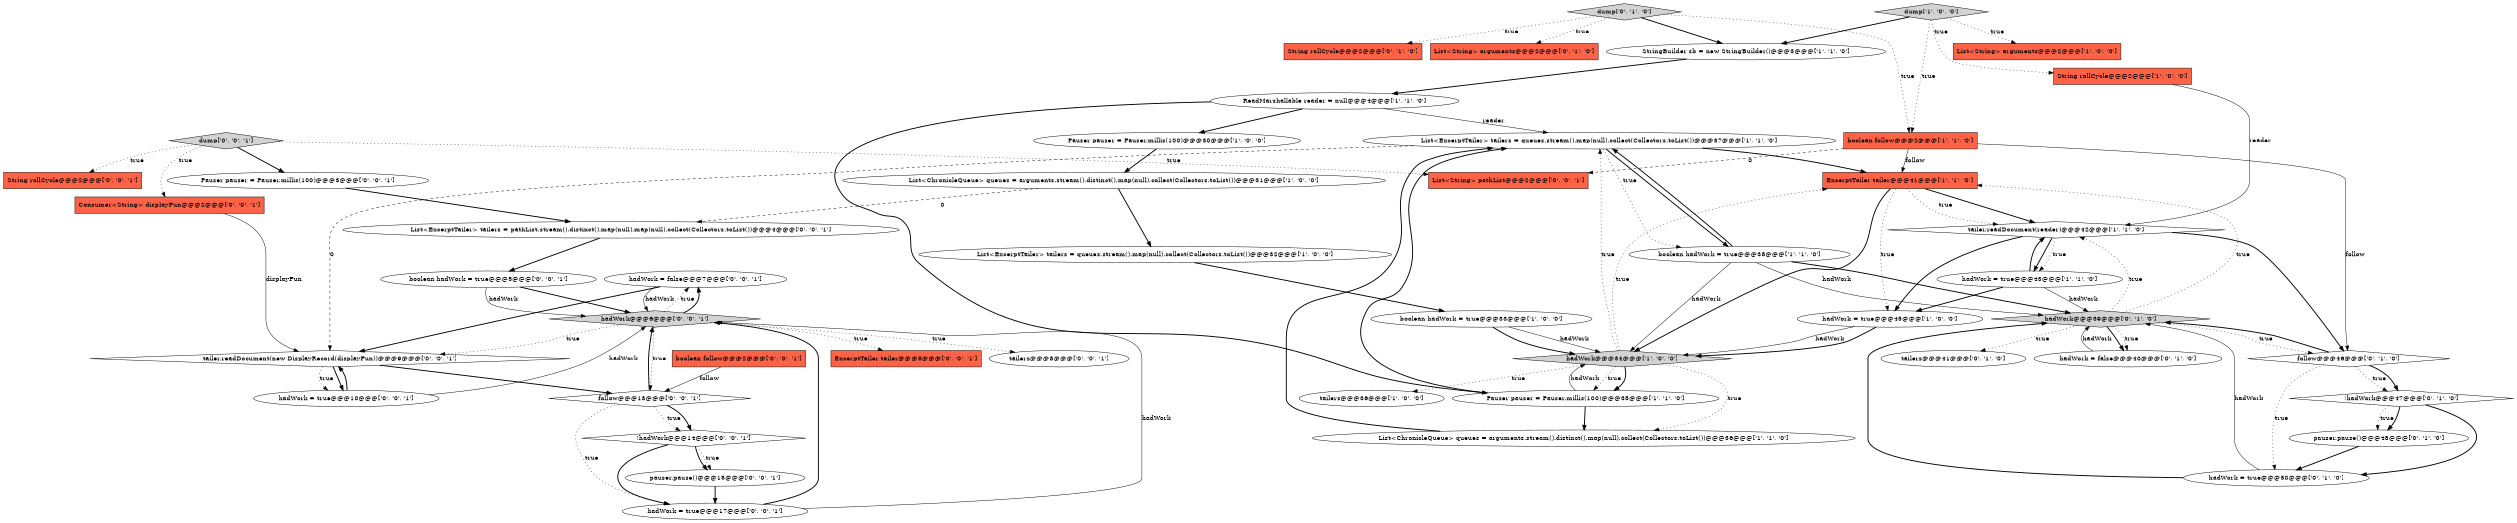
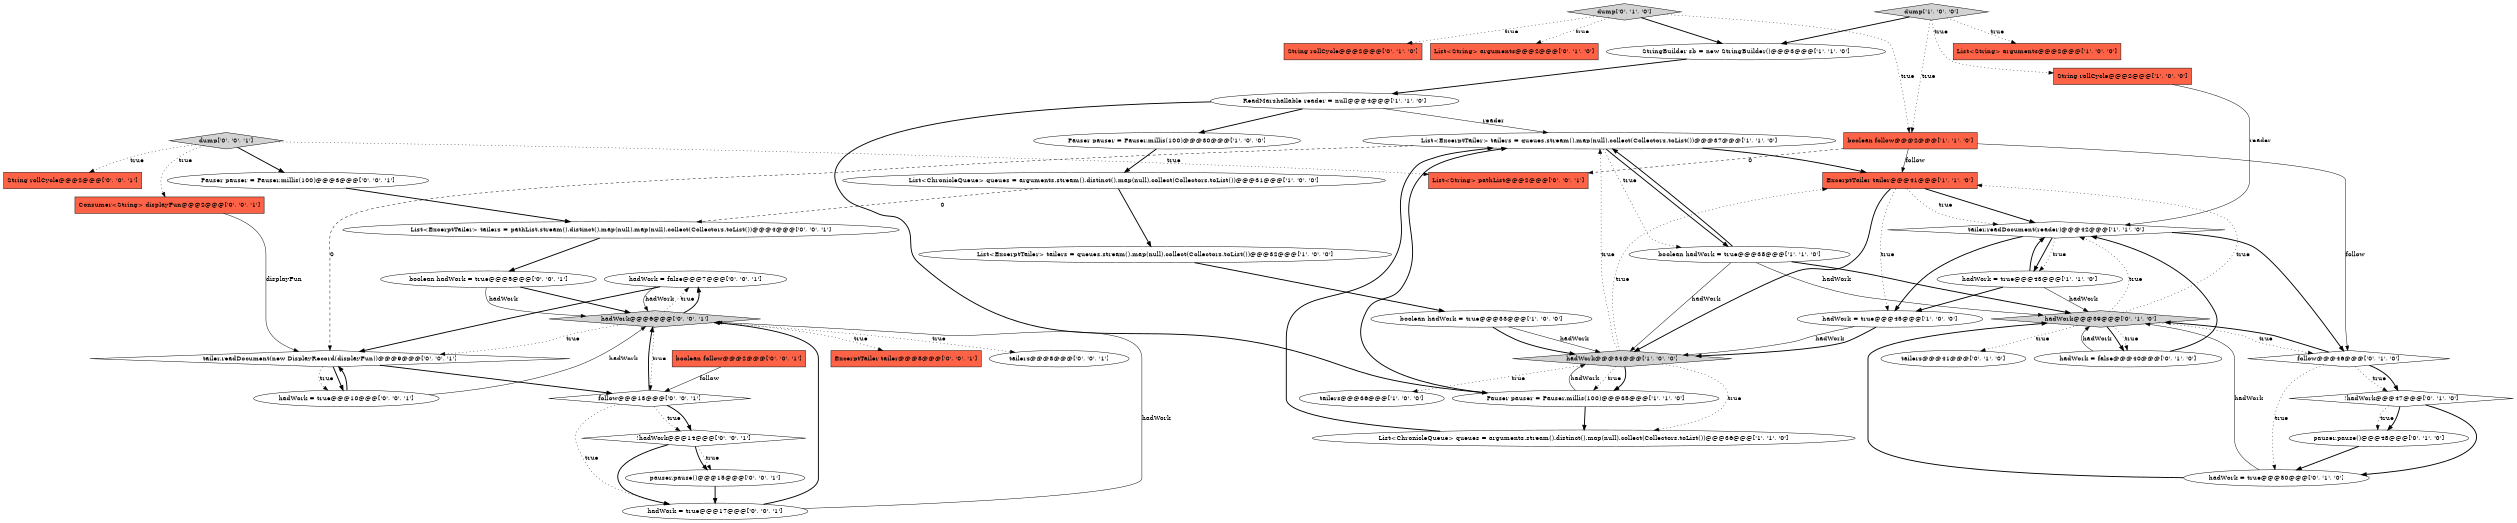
none -> (2192, 282)
